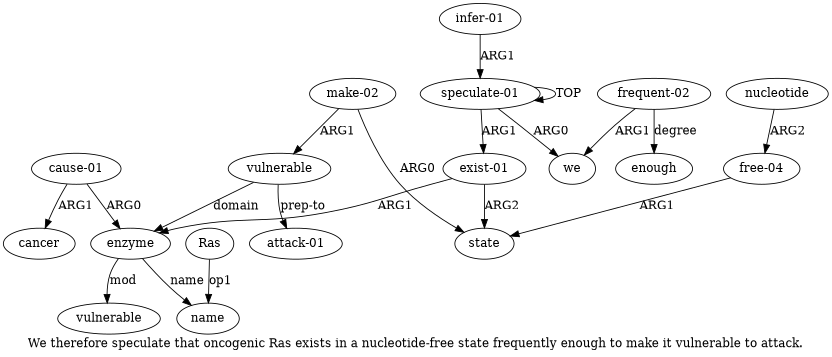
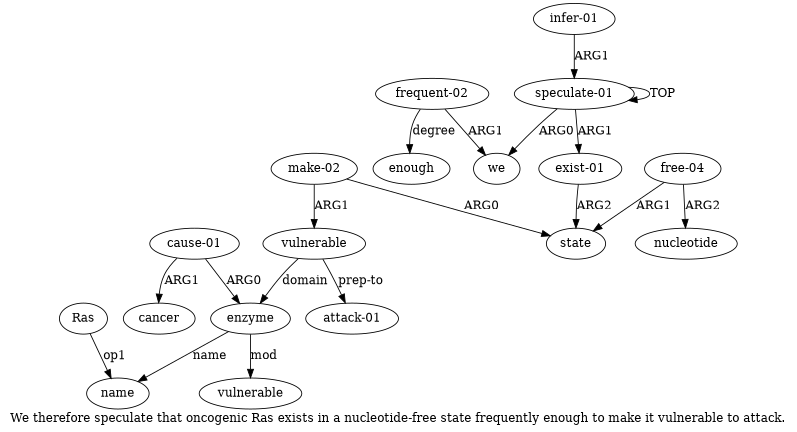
(770, 127) -> (684, 202)
(312, 215) -> none
